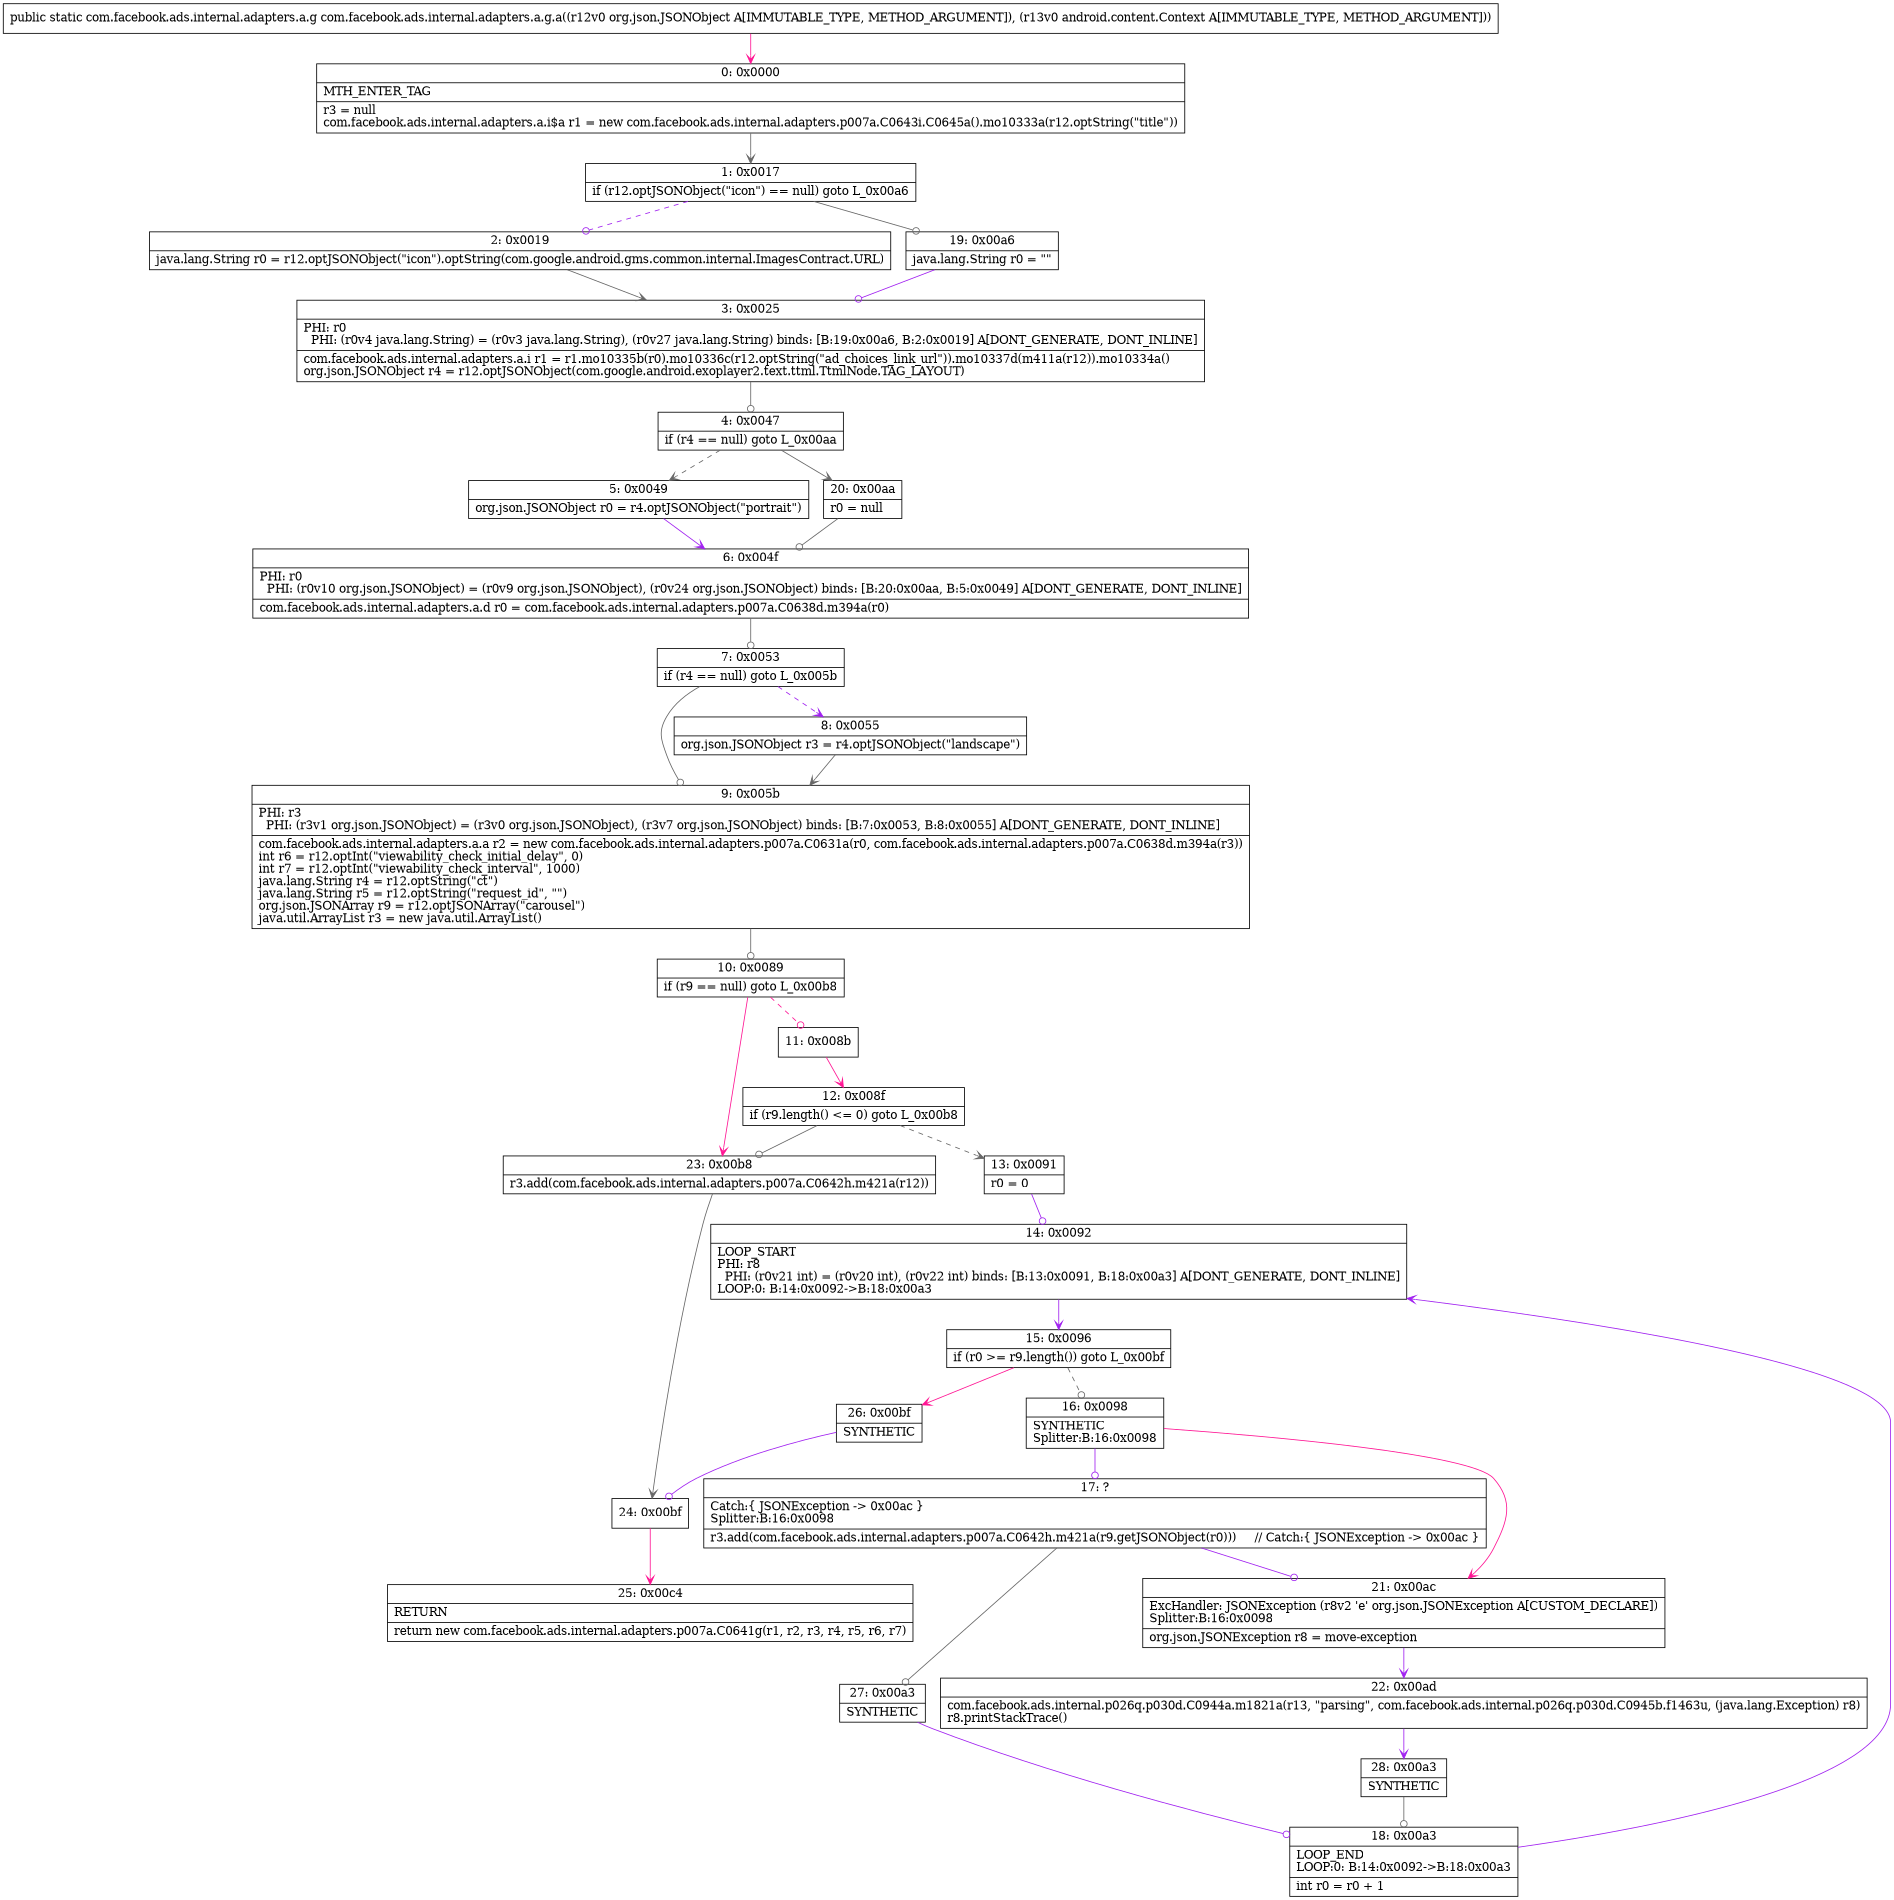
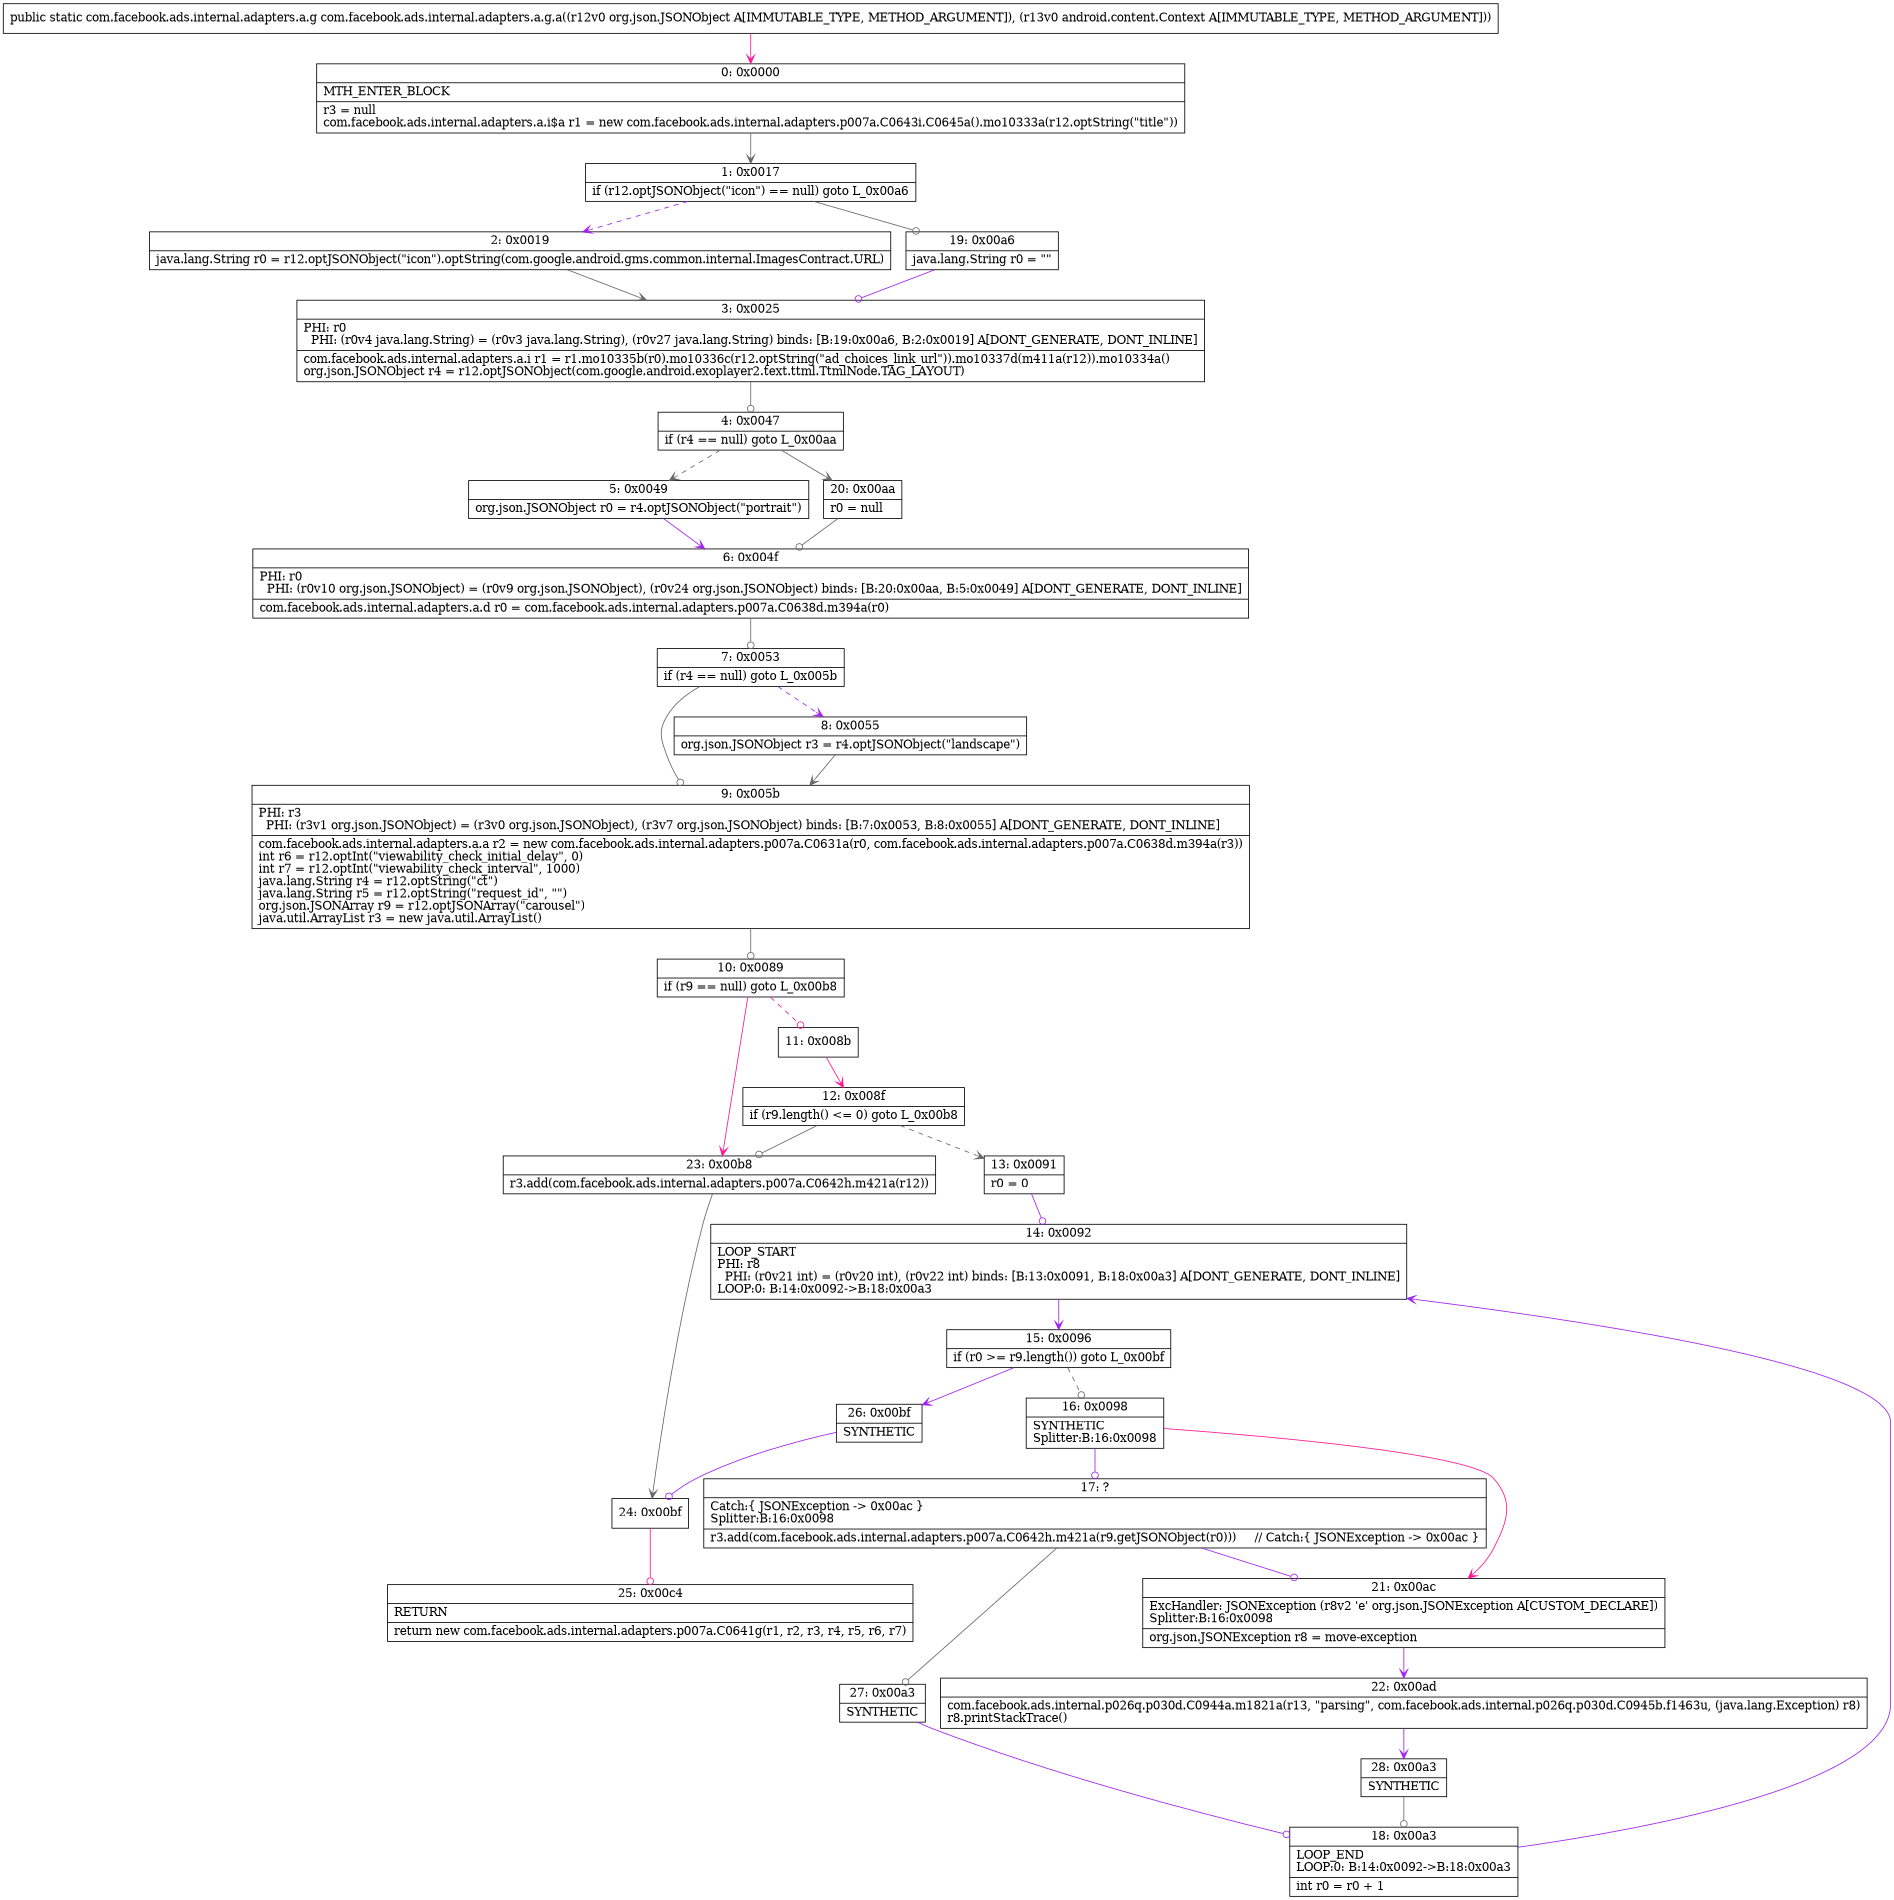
(377, 92) -> (387, 92)
(639, 216) -> (640, 215)
(972, 1385) -> (972, 1385)
(650, 1552) -> (650, 1553)
